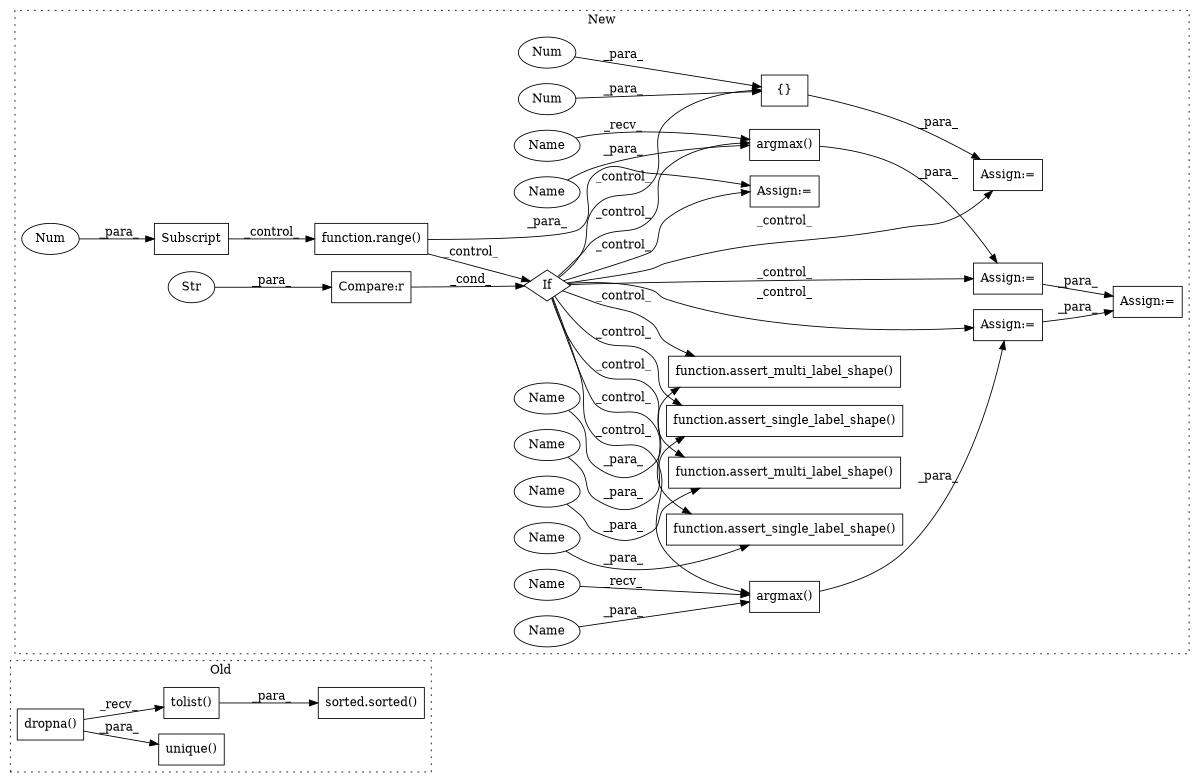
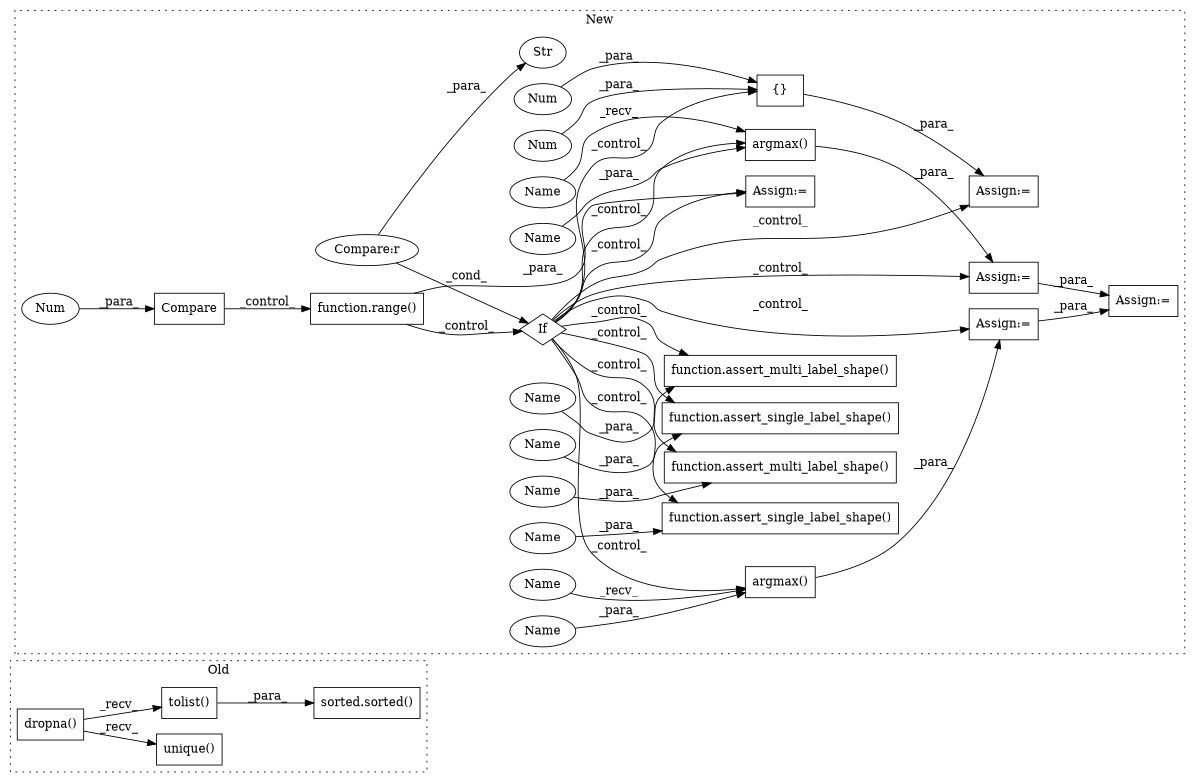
(191, 239) -> (189, 309)
(269, 287) -> (444, 148)
(371, 287) -> (367, 250)
(119, 728) -> (119, 728)
